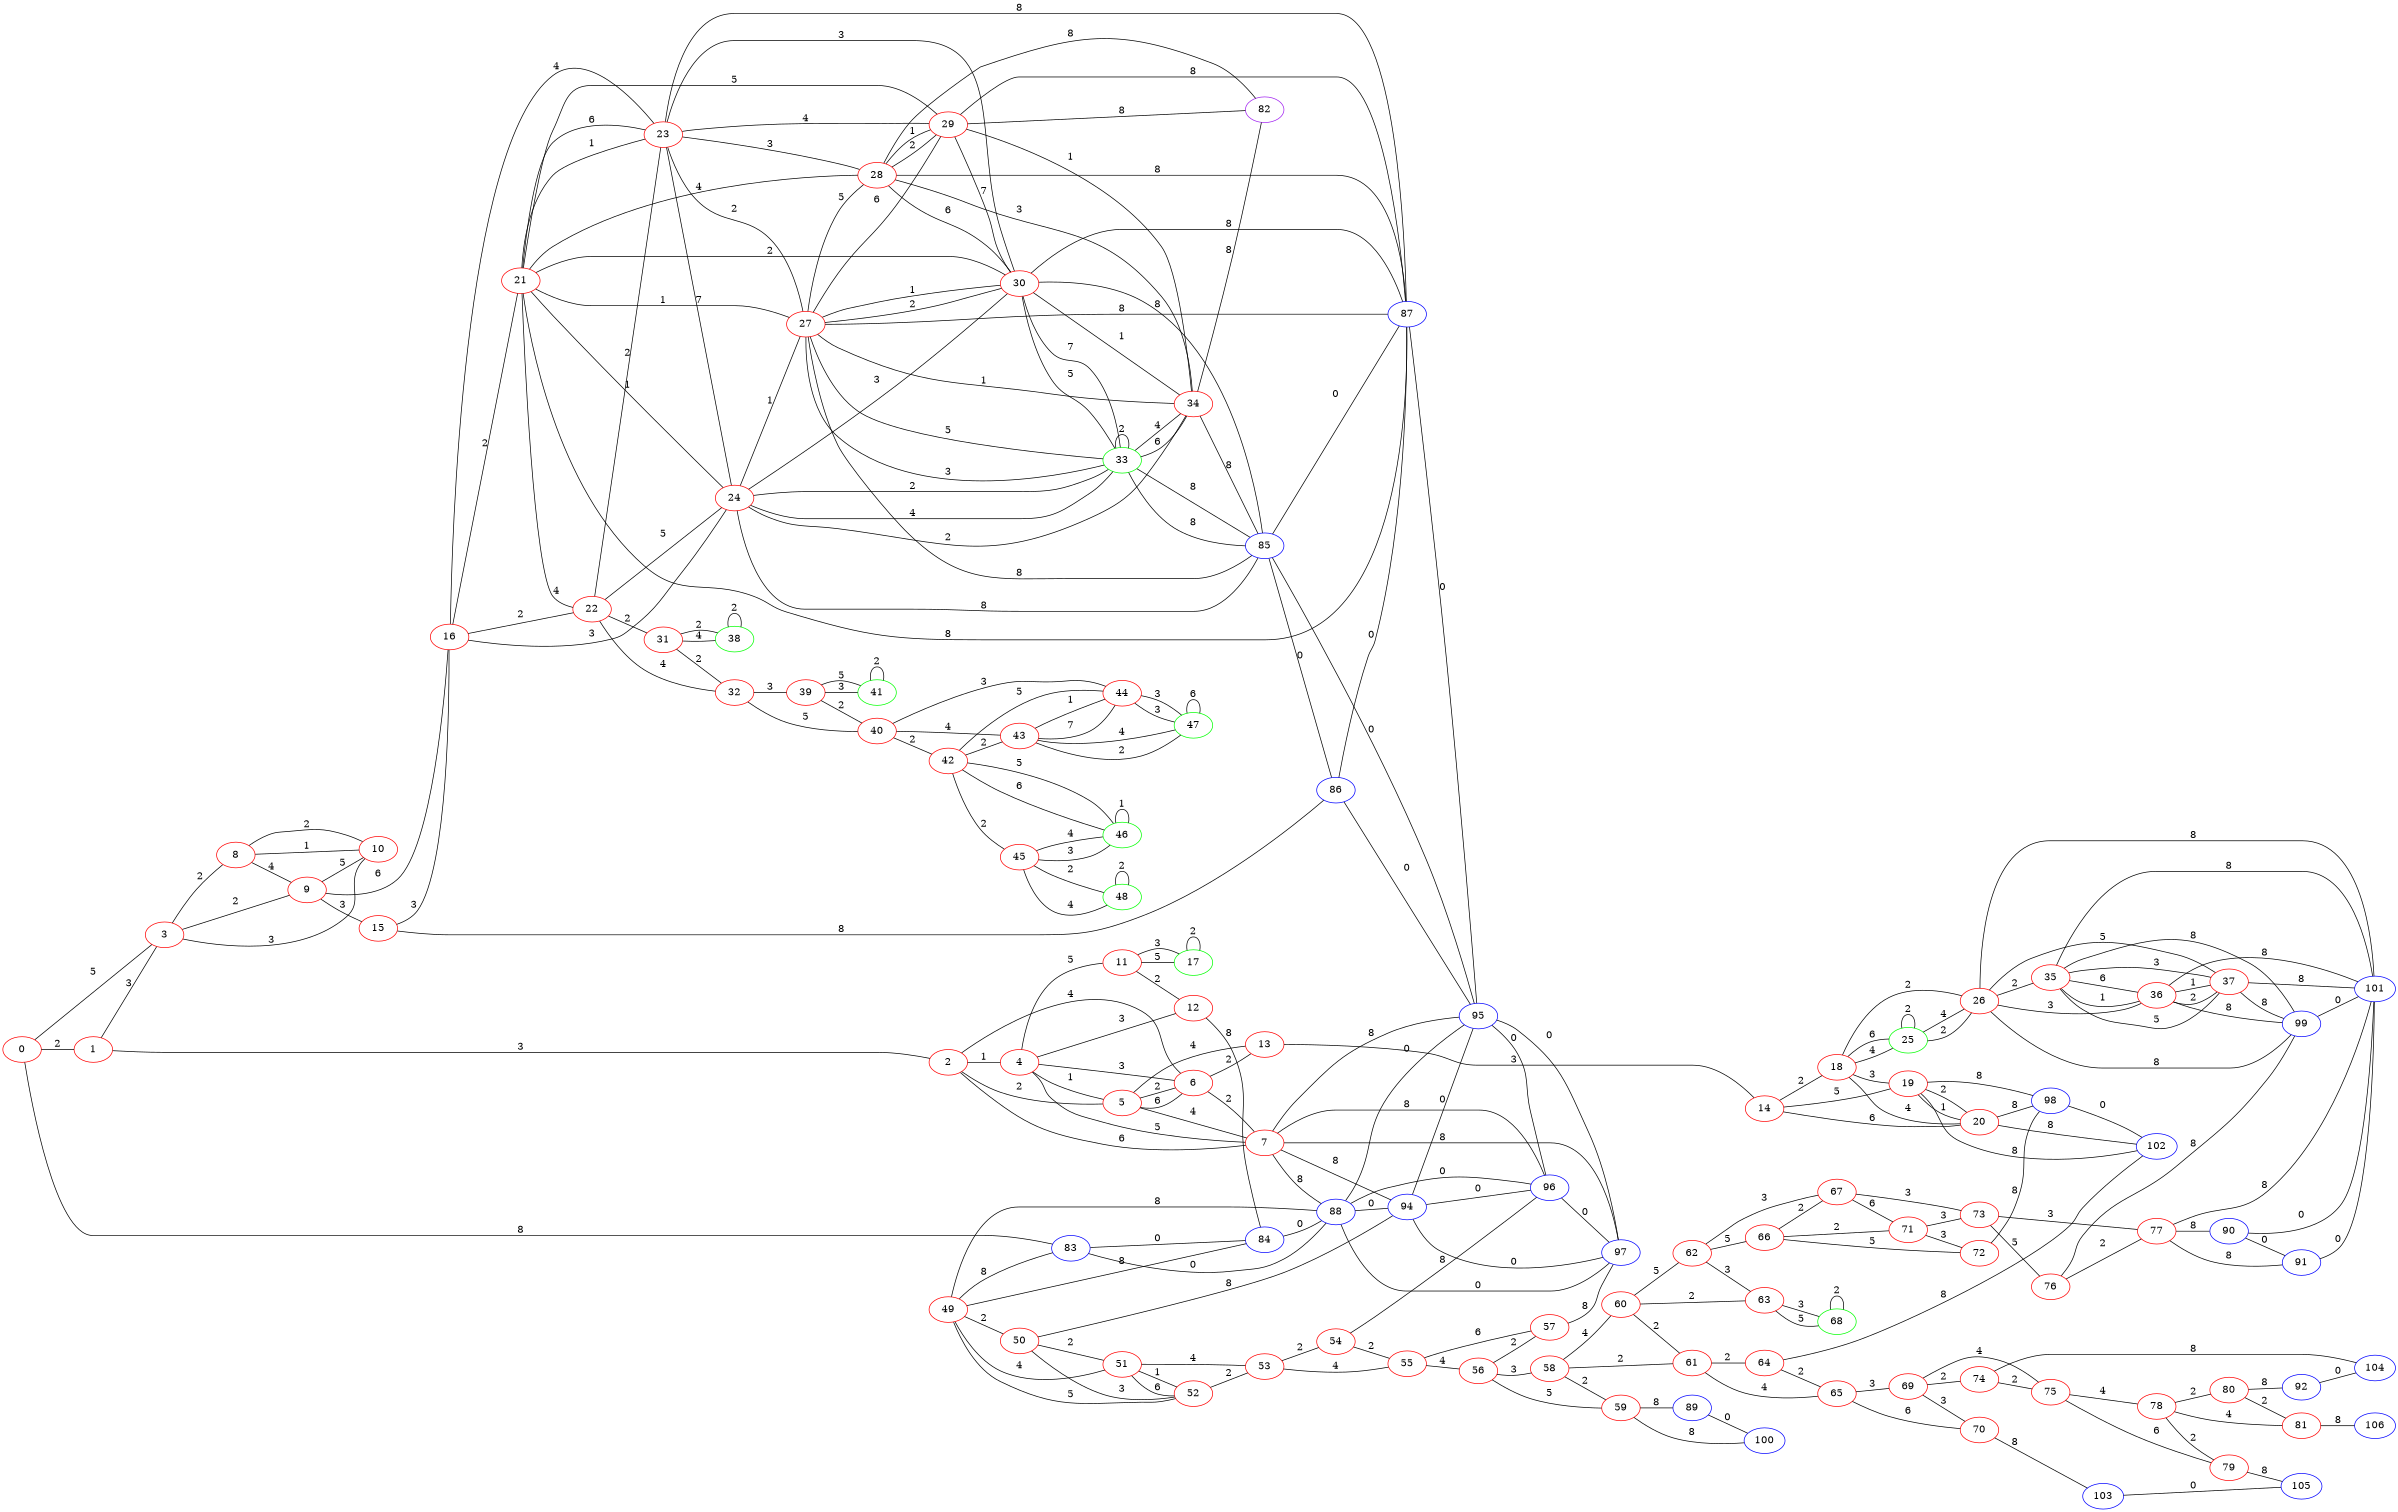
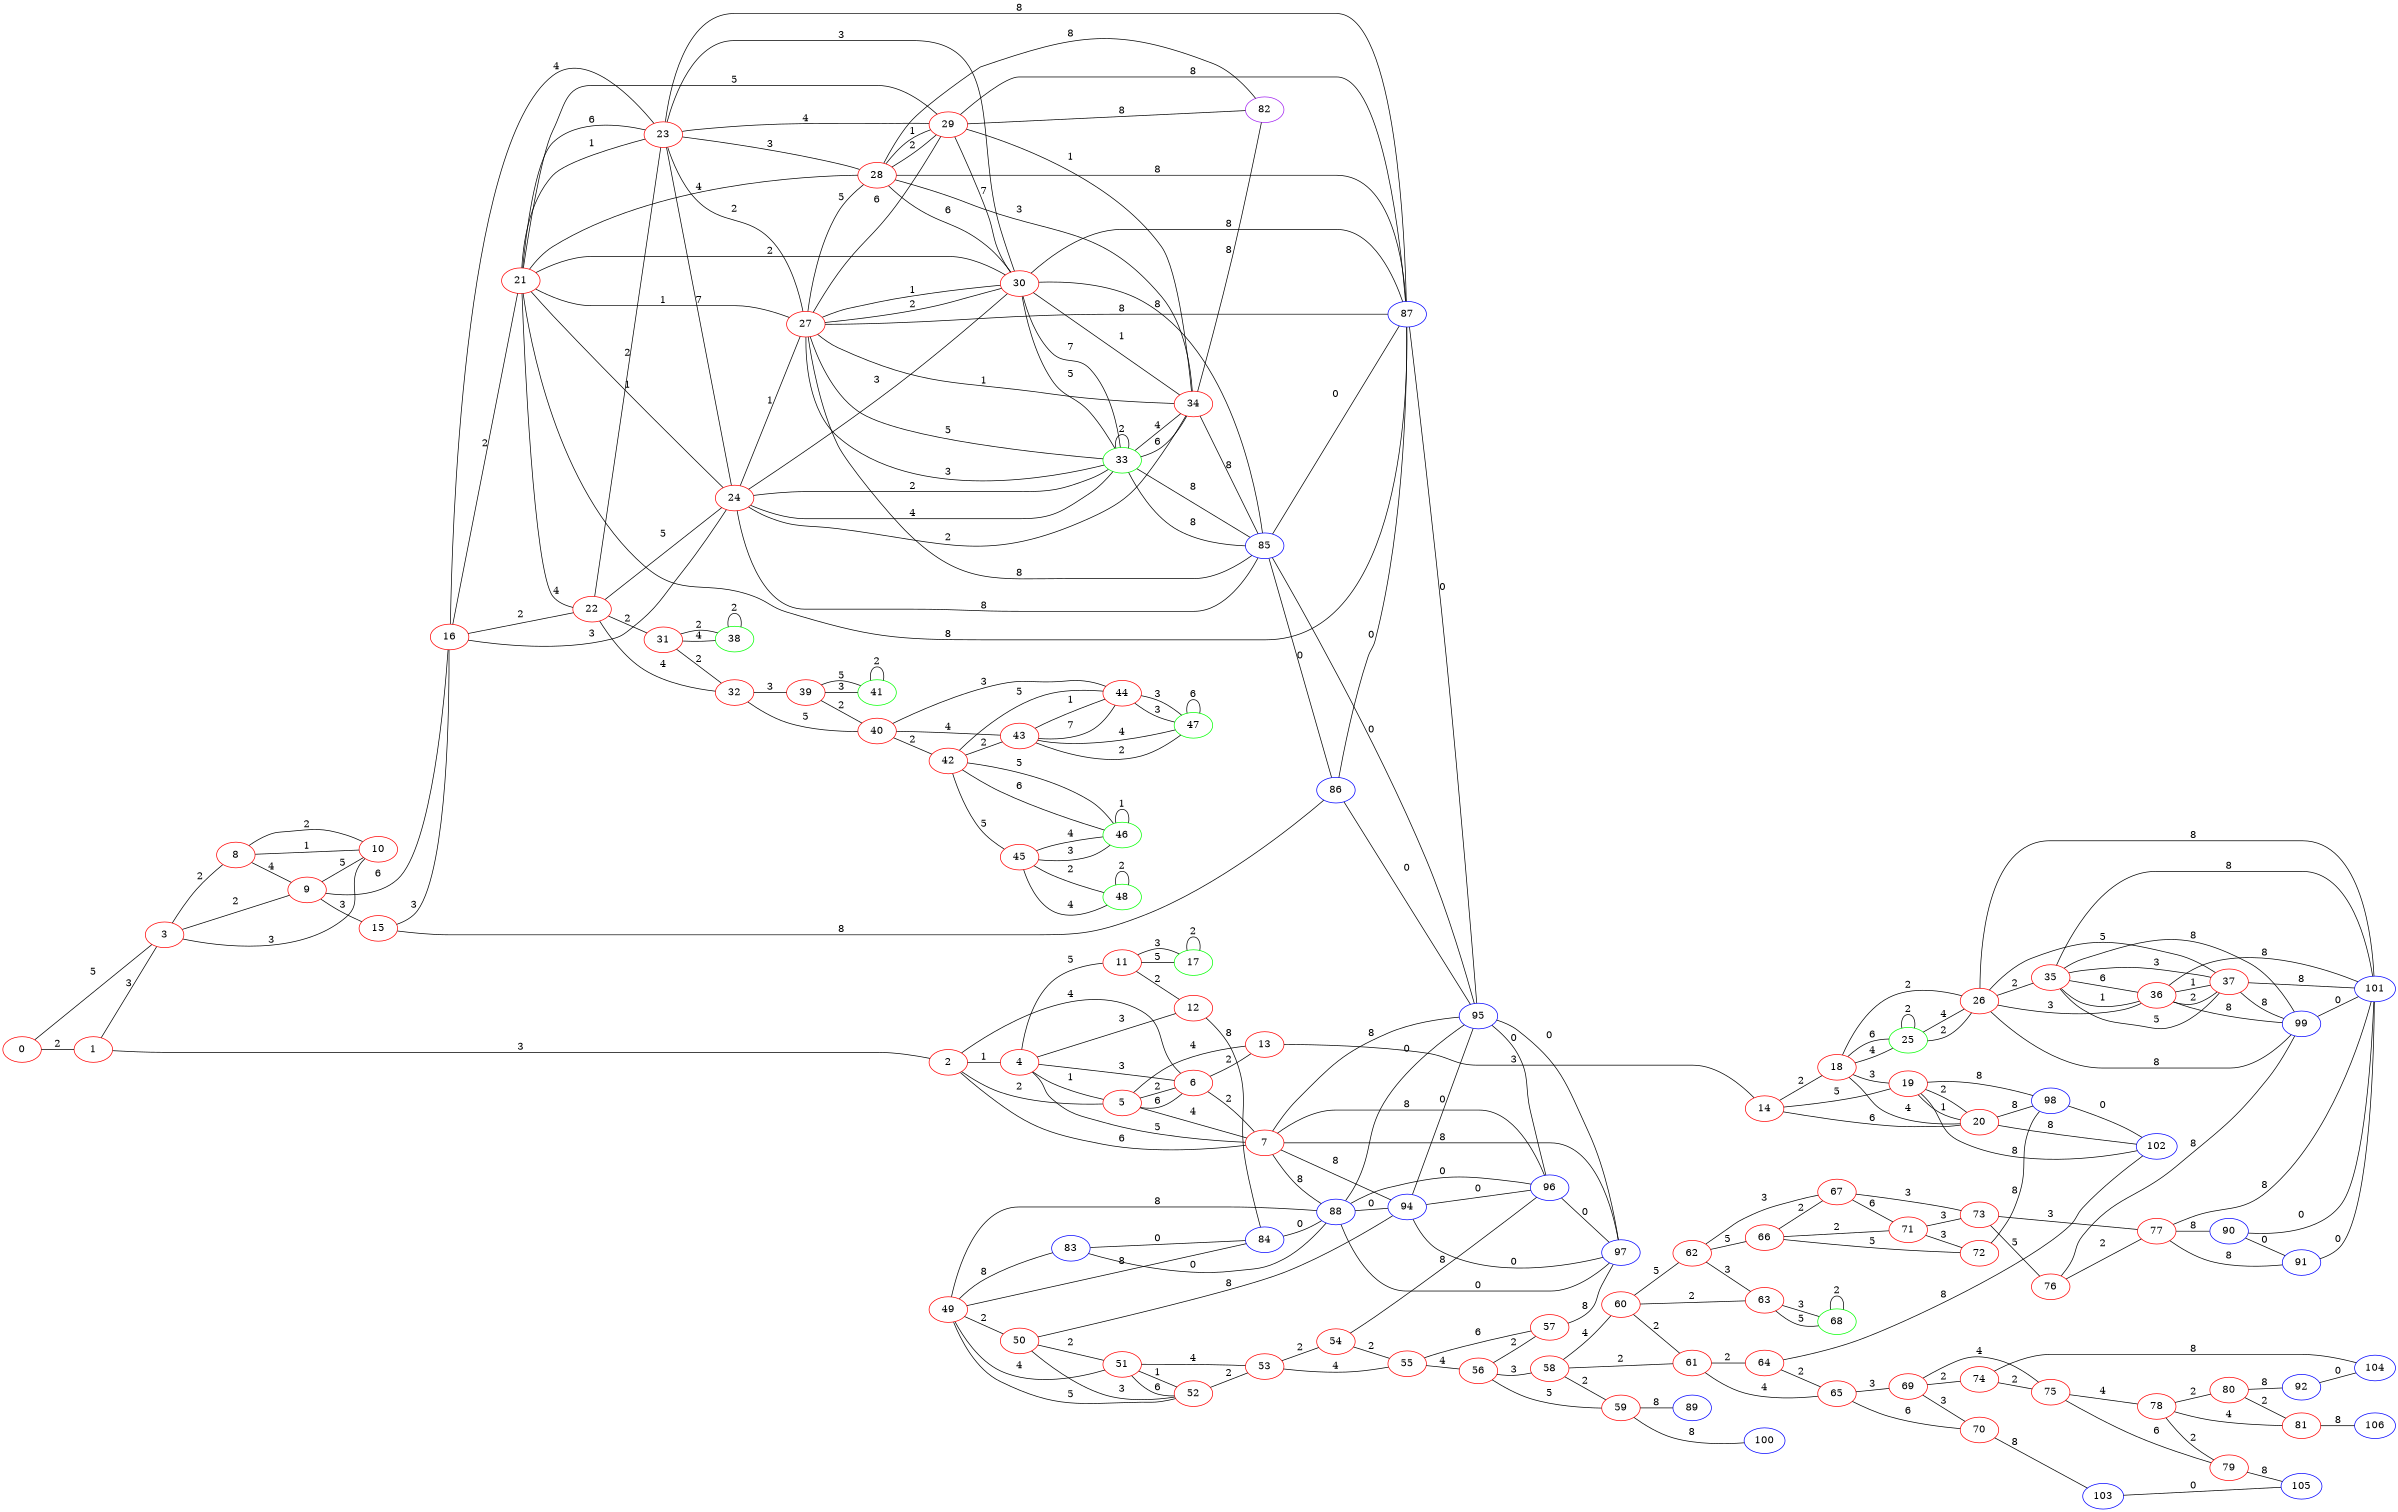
(984, 824) -> (984, 824)
(477, 1235) -> none
(1728, 1424) -> none
